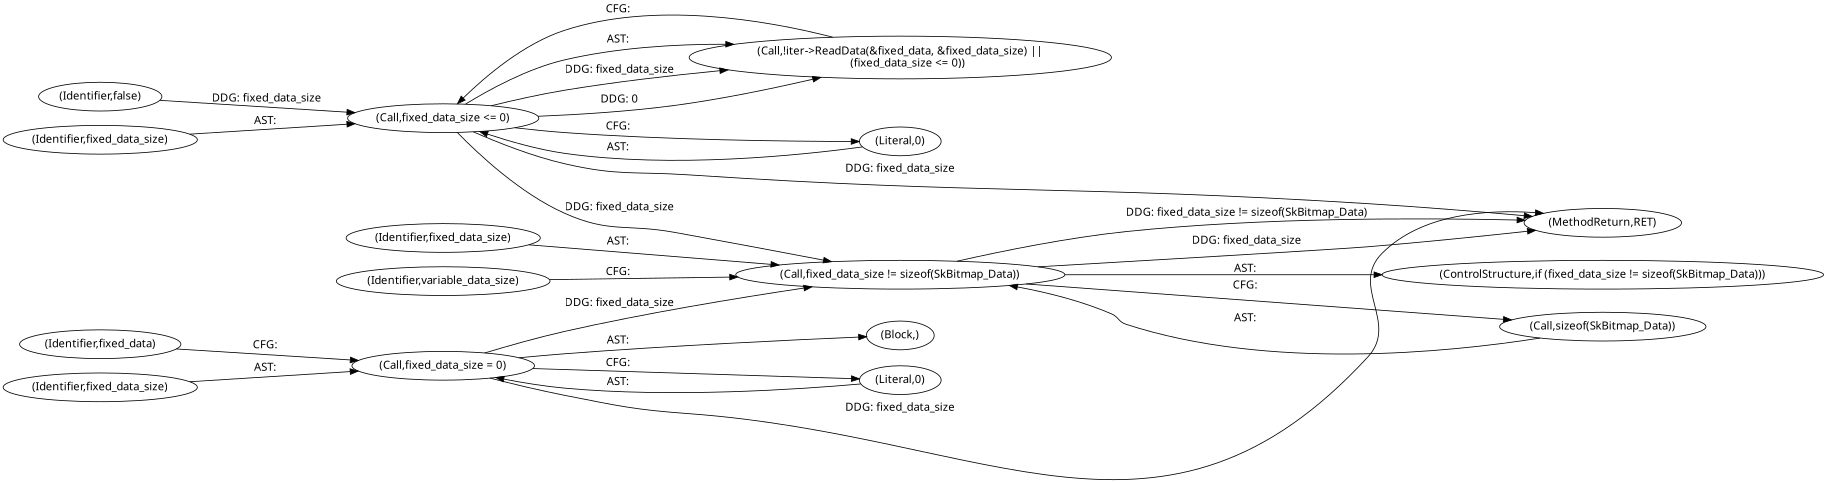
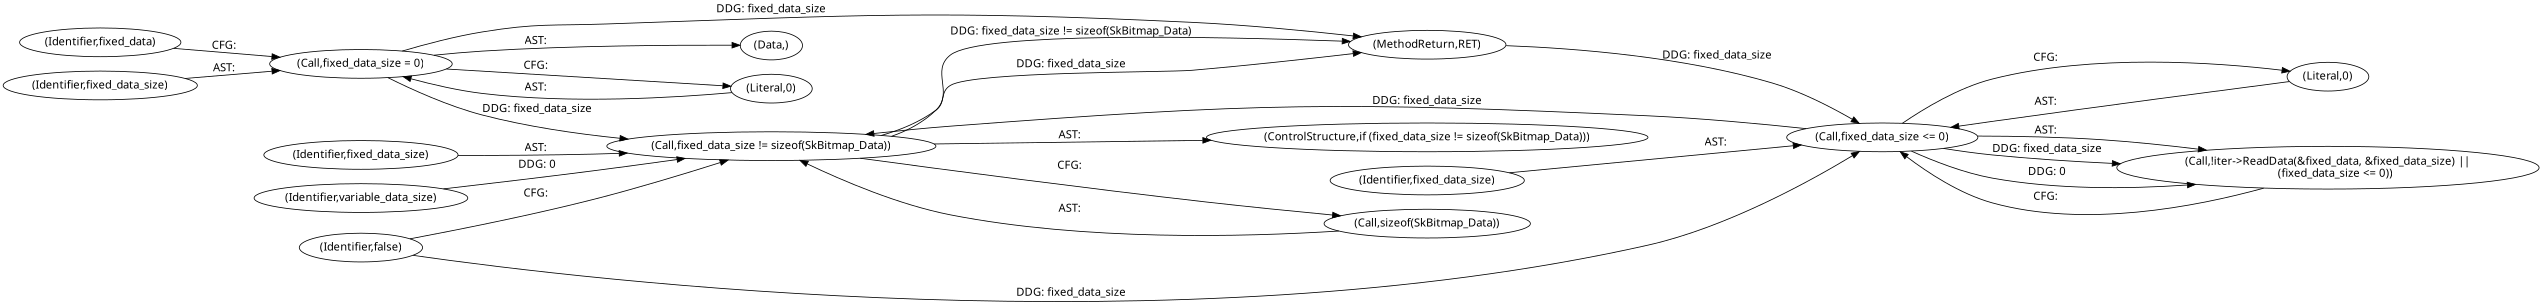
(996, 189) -> (1684, 63)
none -> (566, 206)
(620, 272) -> (537, 165)
(900, 335) -> (771, 46)
